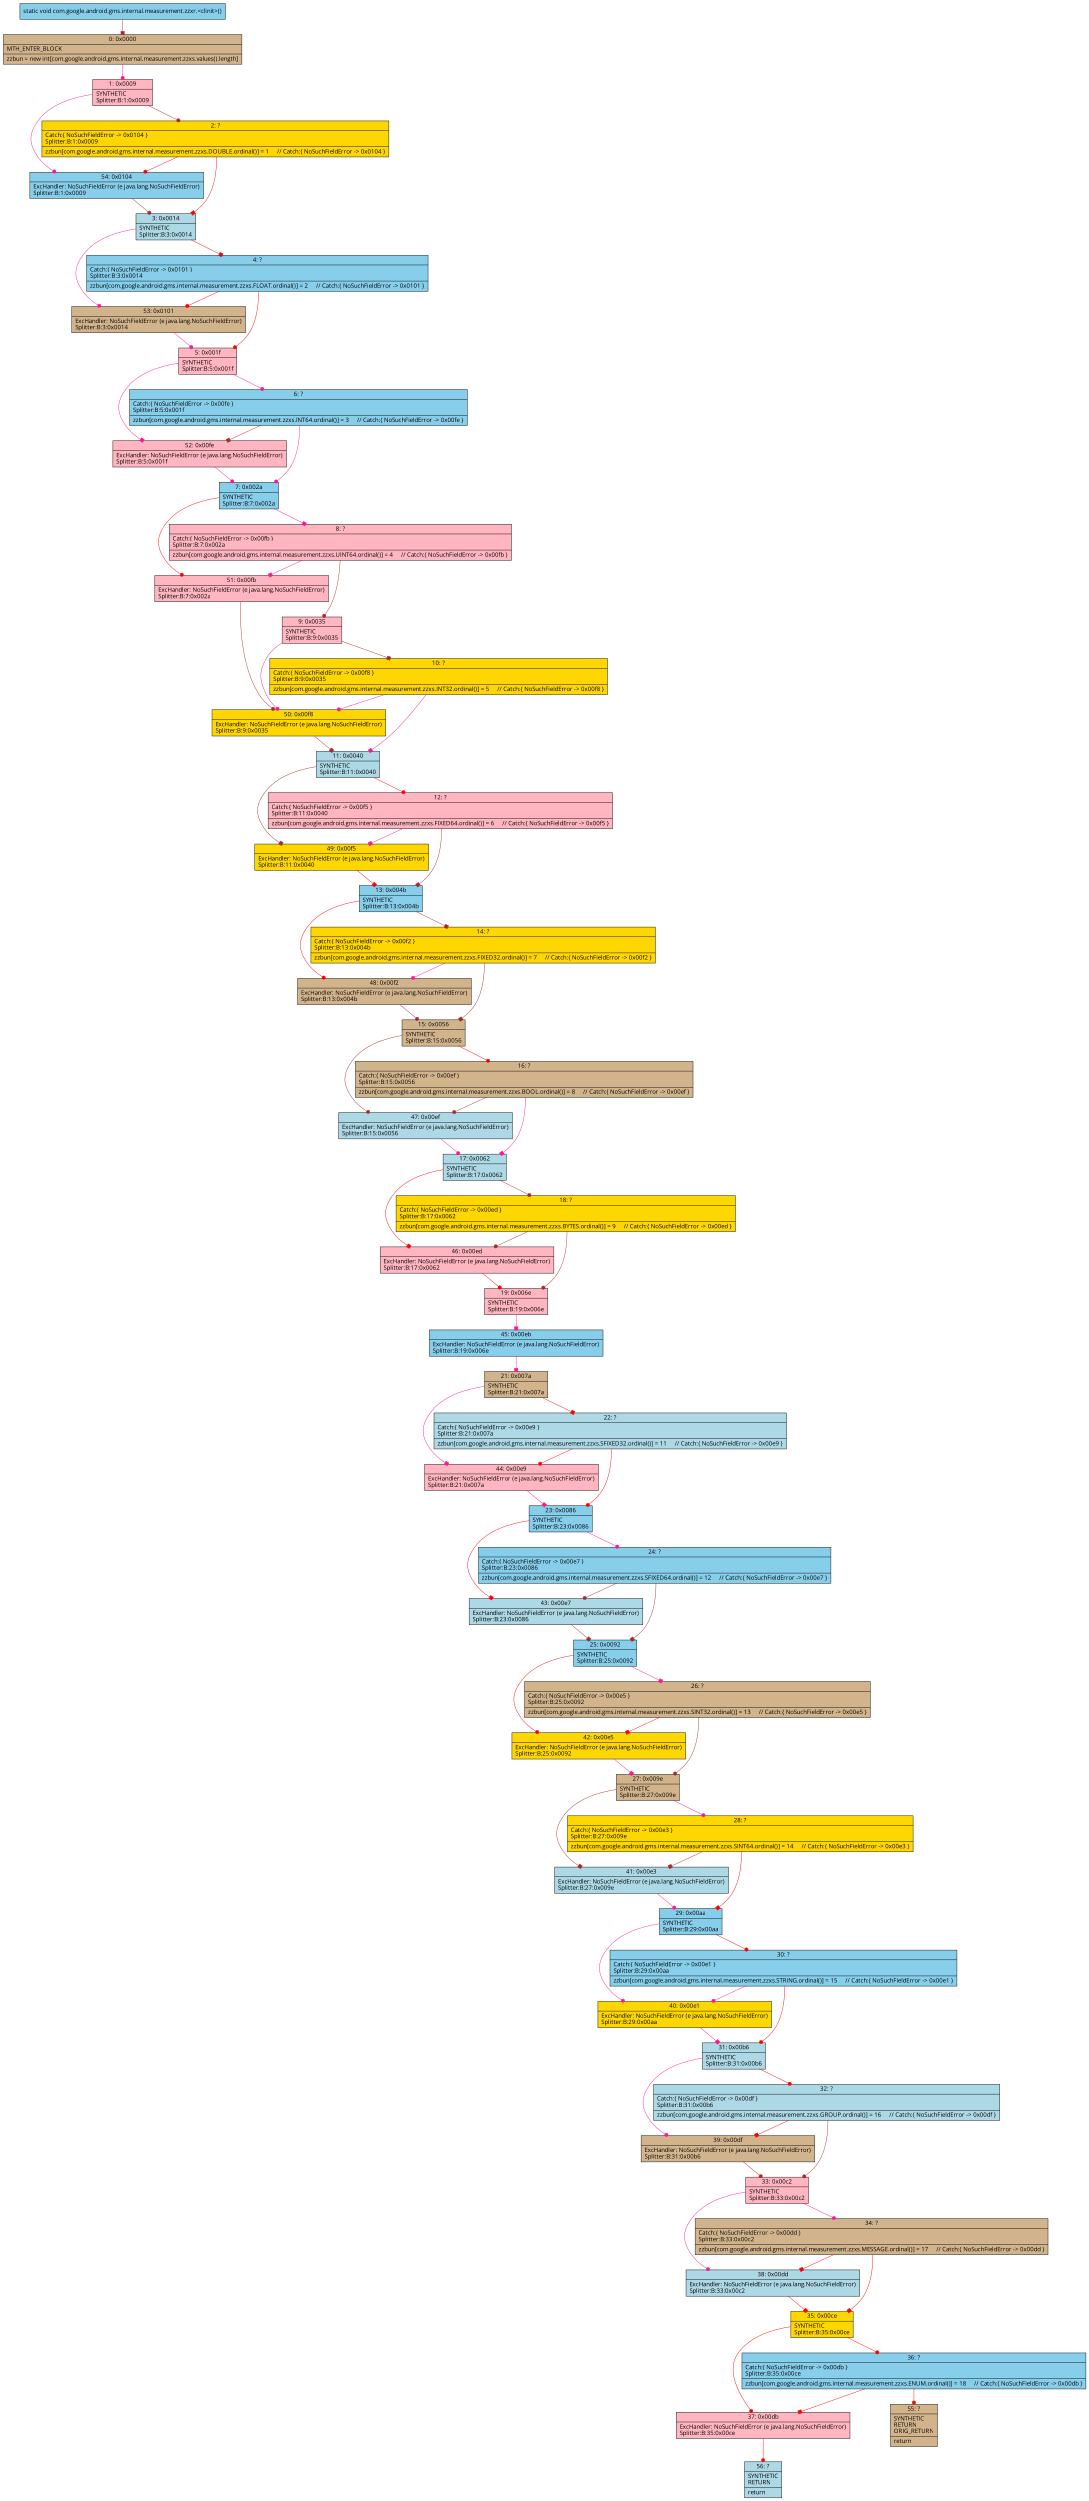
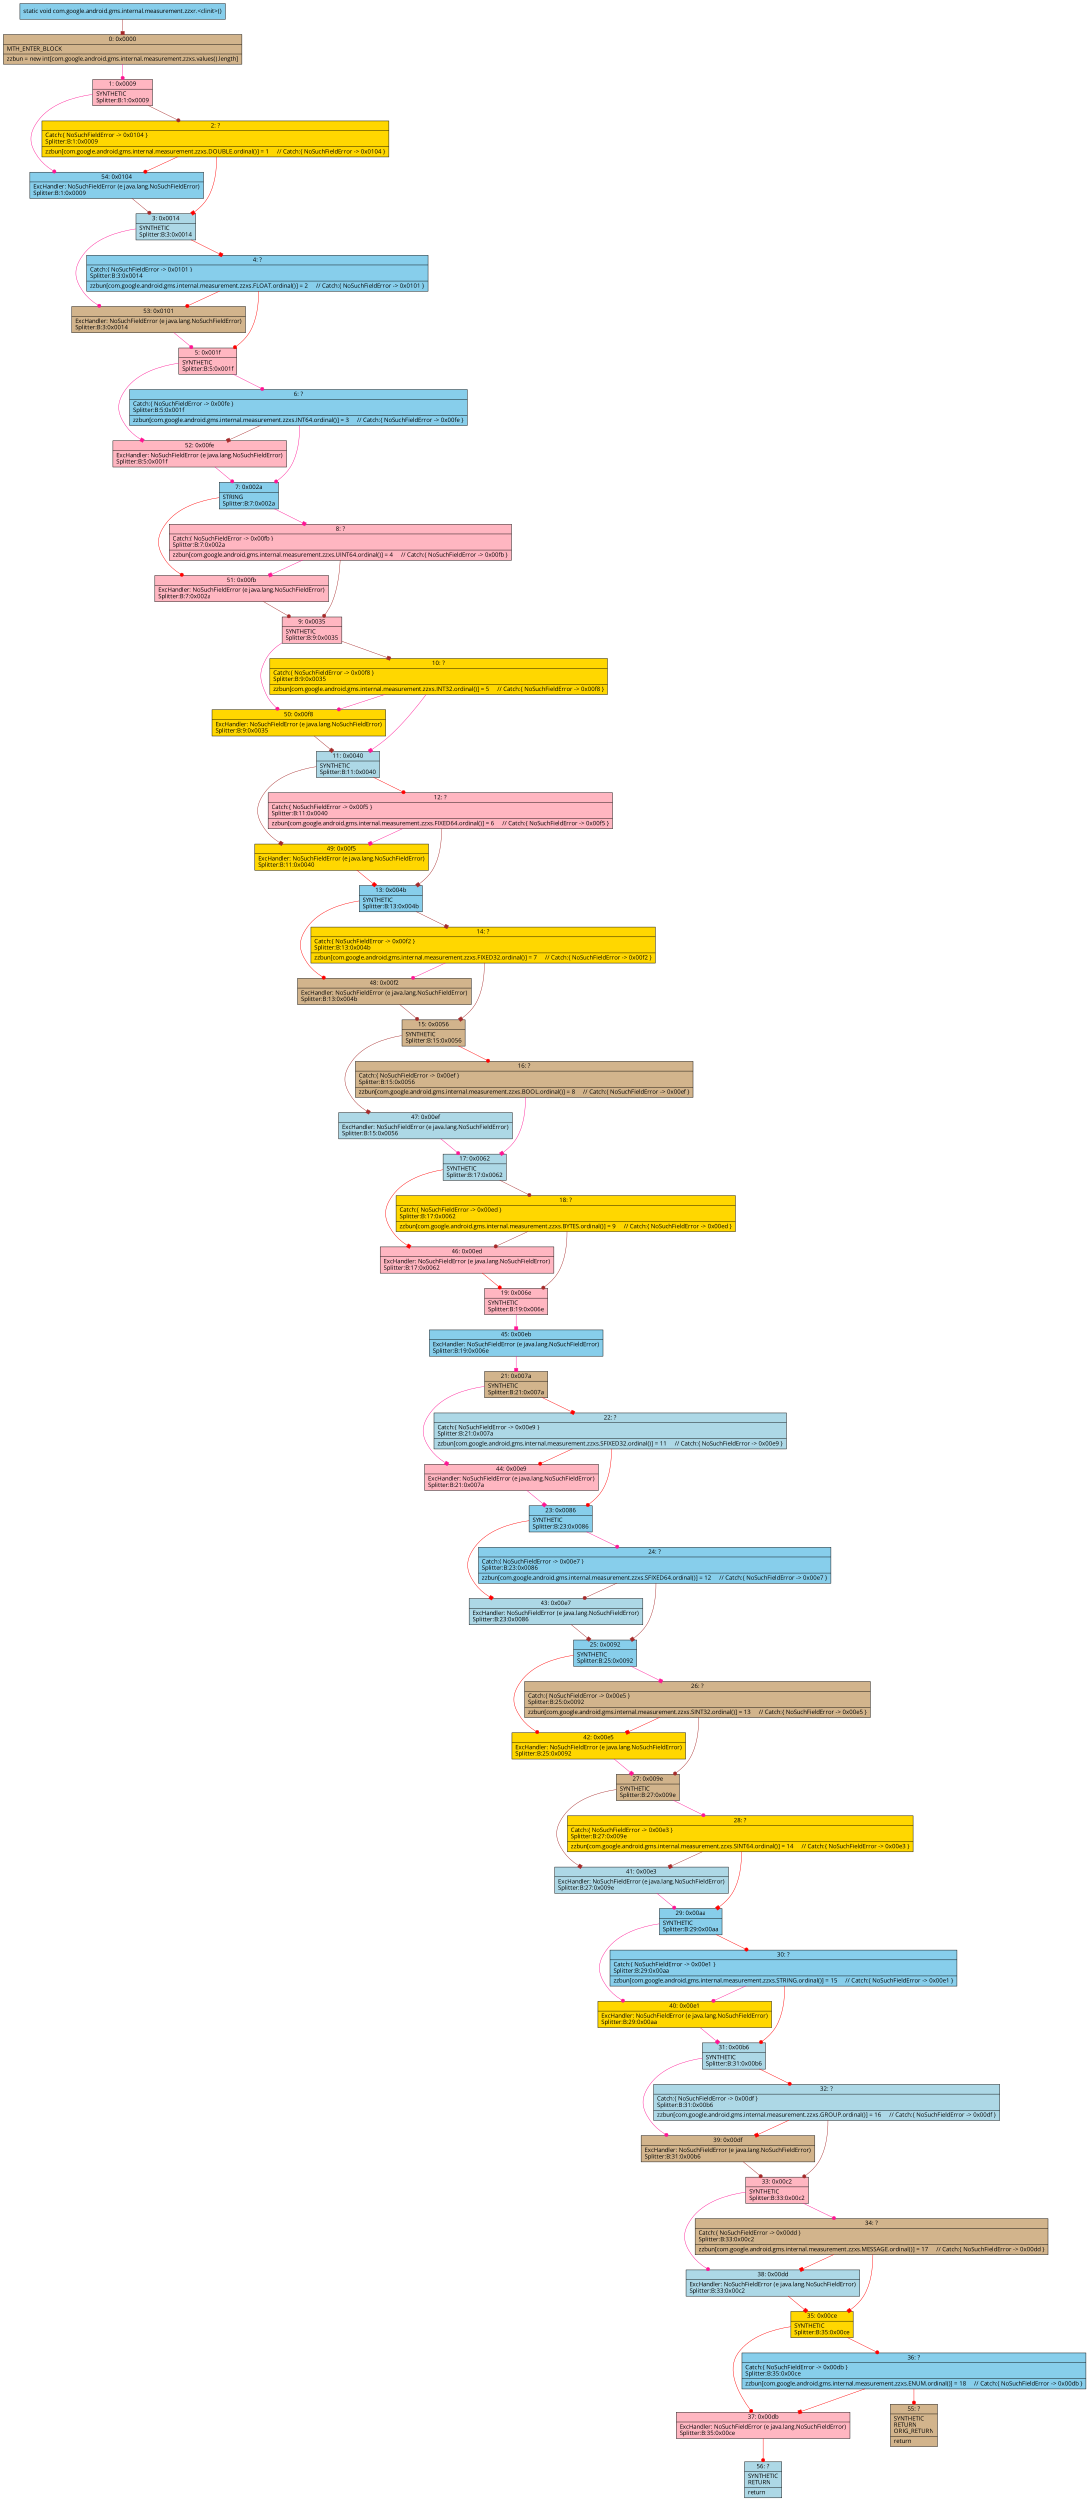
(238, 497) -> (233, 497)
(245, 659) -> (275, 608)
(352, 1062) -> (352, 1062)
(471, 1104) -> none
